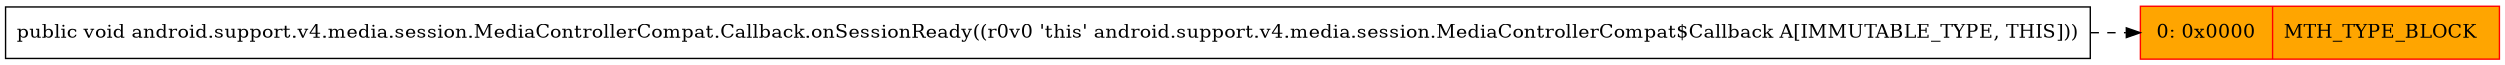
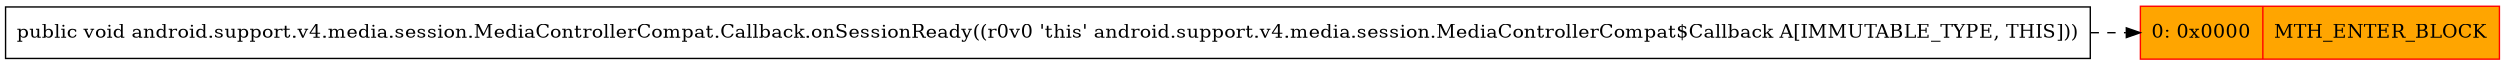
(2380, 32) -> (2381, 32)
